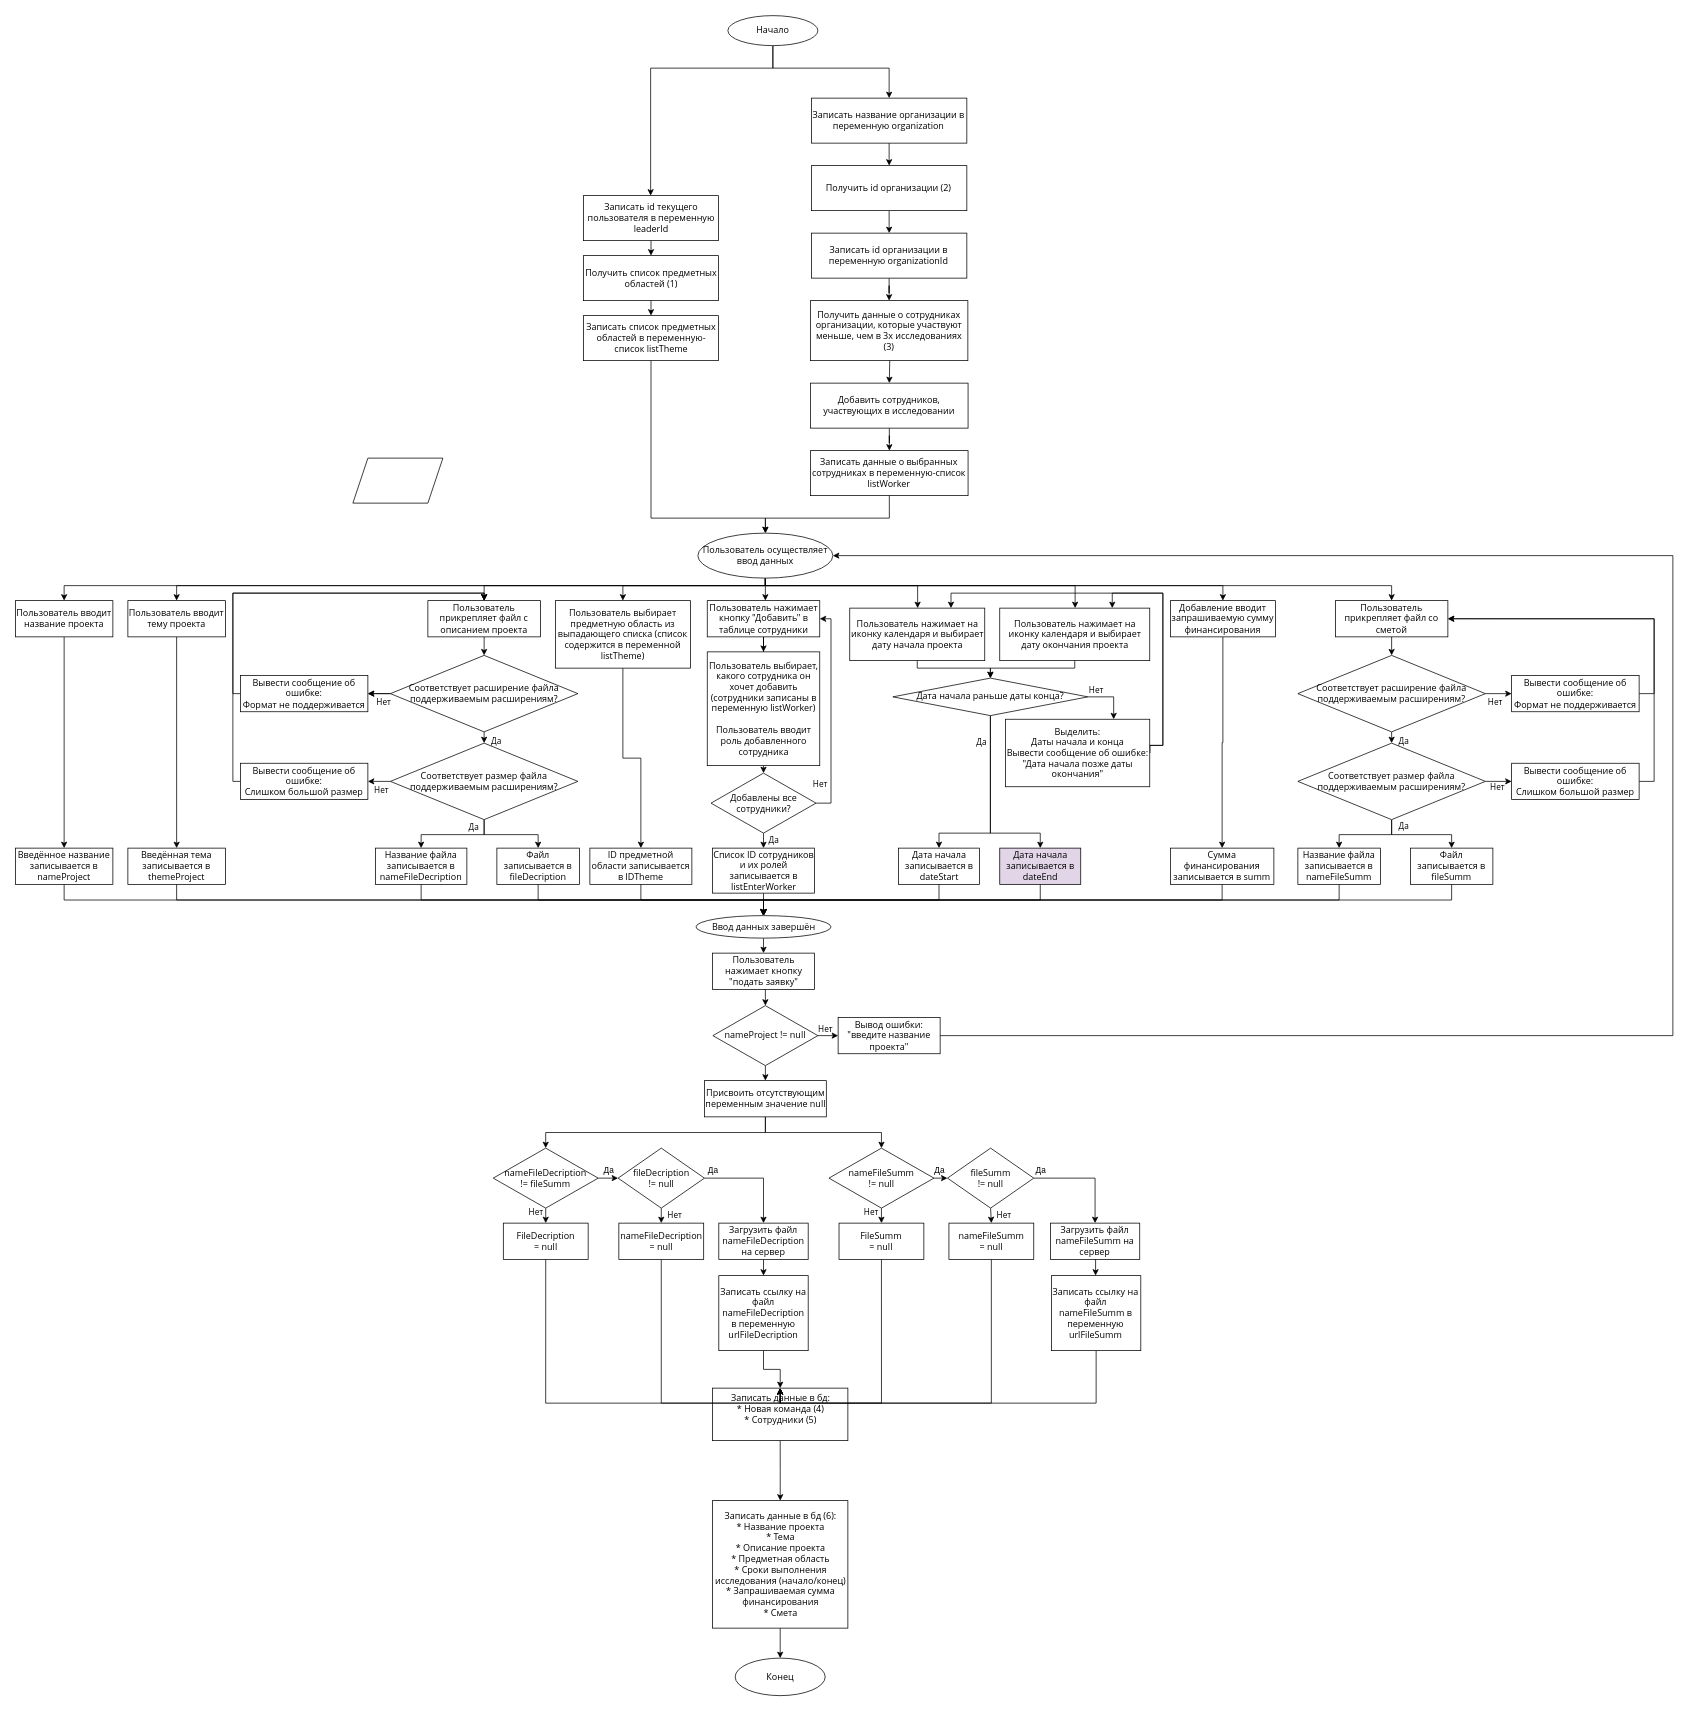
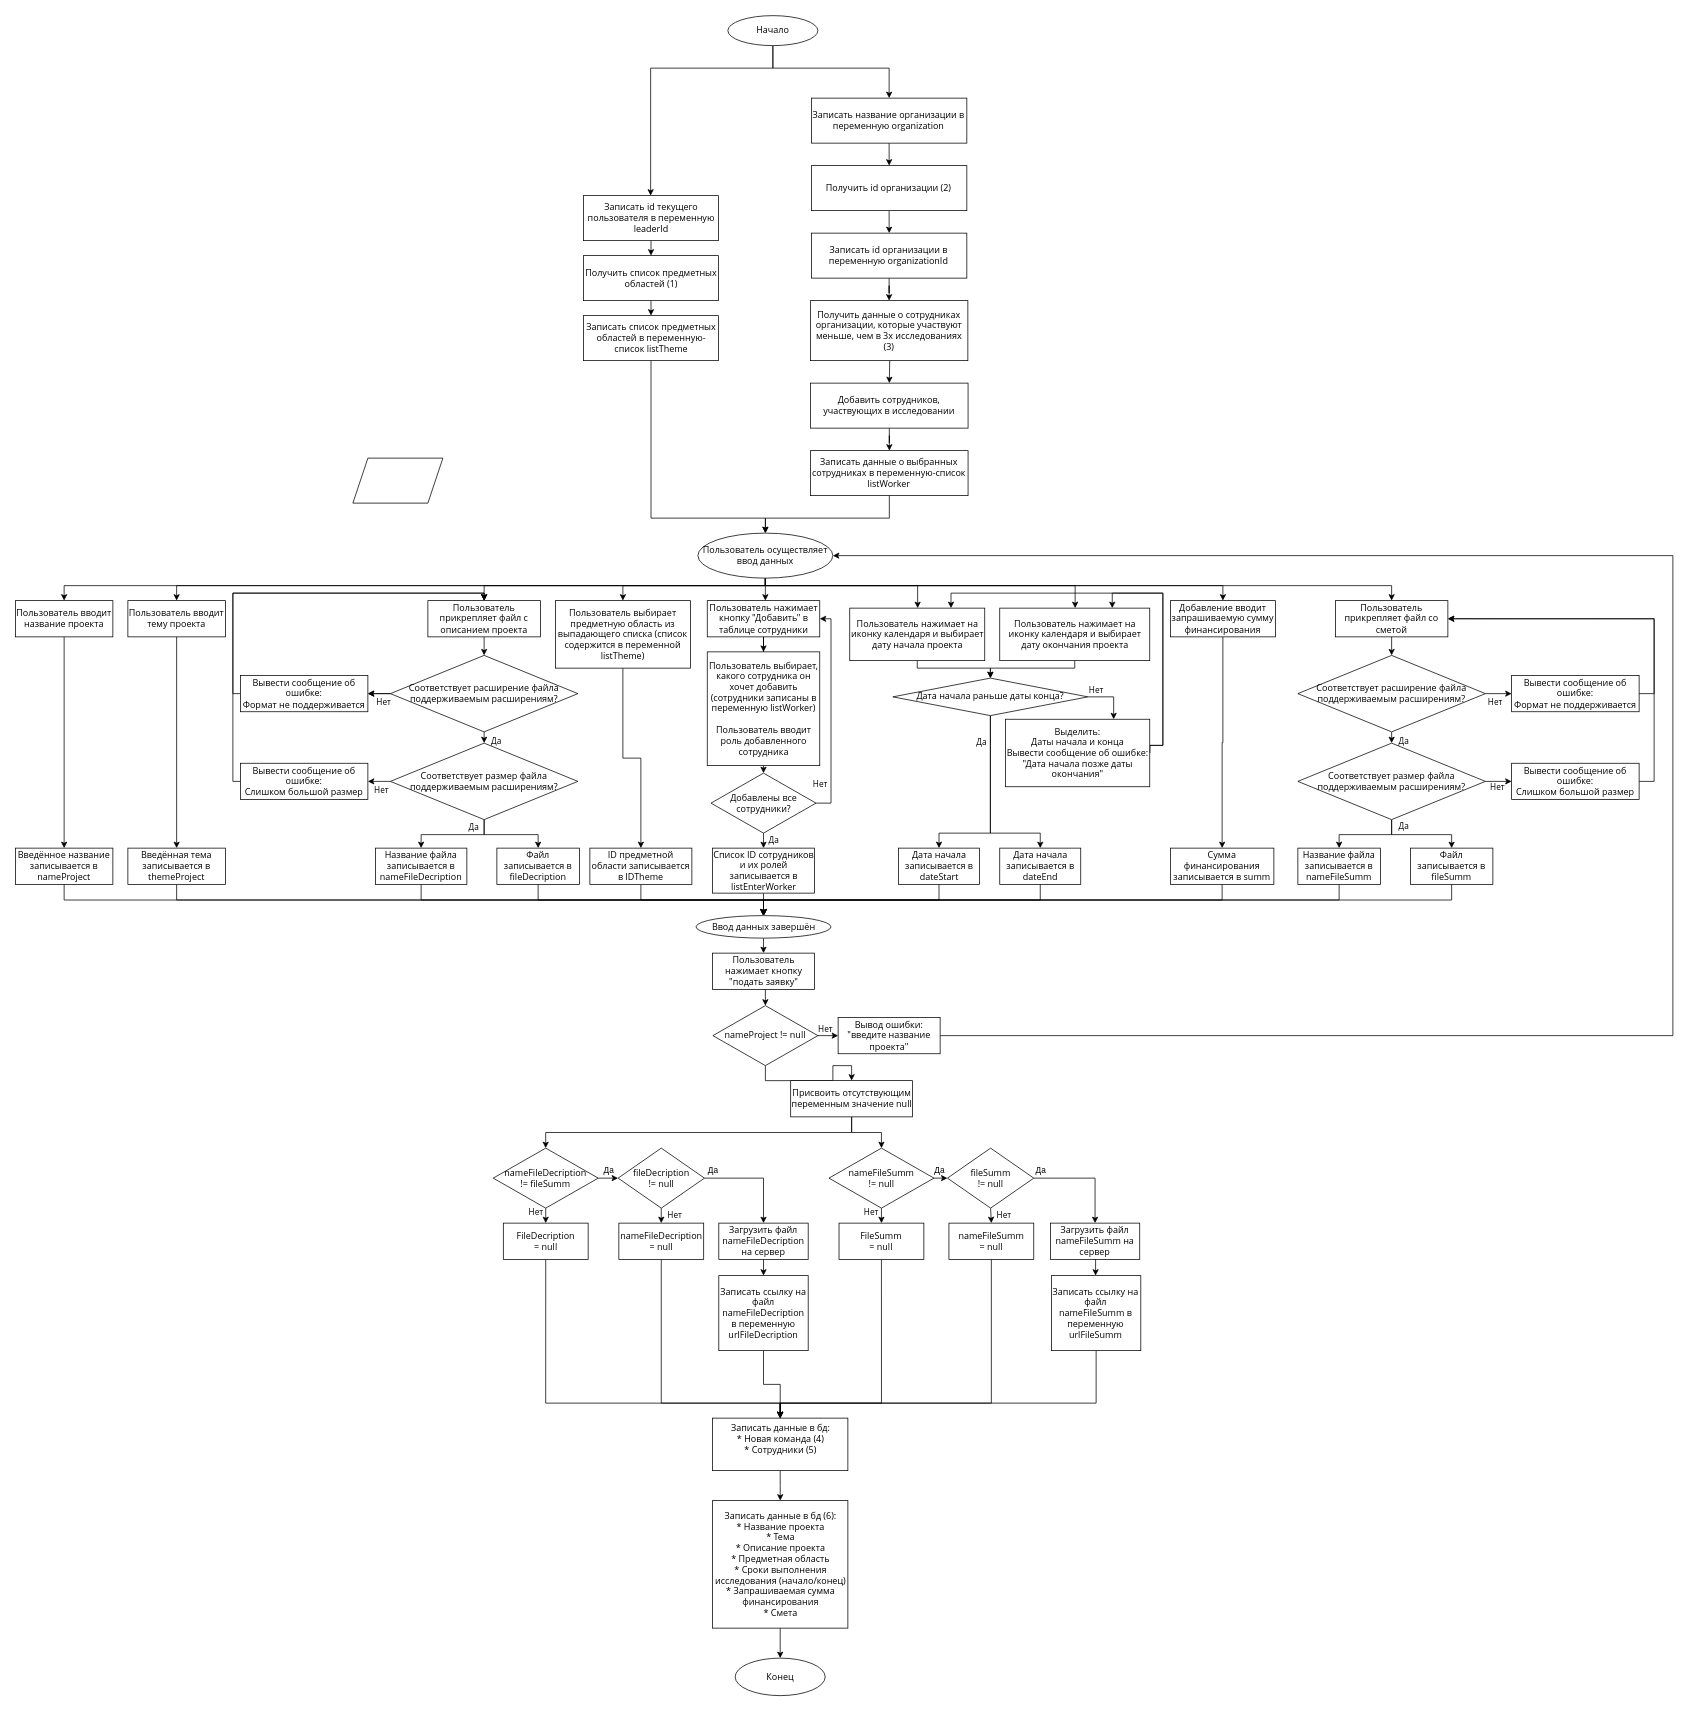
(1040, 866) -> (1040, 866)
(765, 1098) -> (852, 1098)
(780, 1414) -> (780, 1444)
